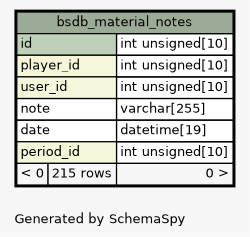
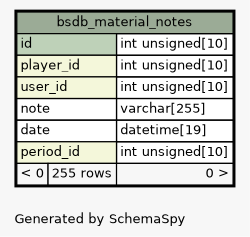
(82, 174) -> (82, 174)
